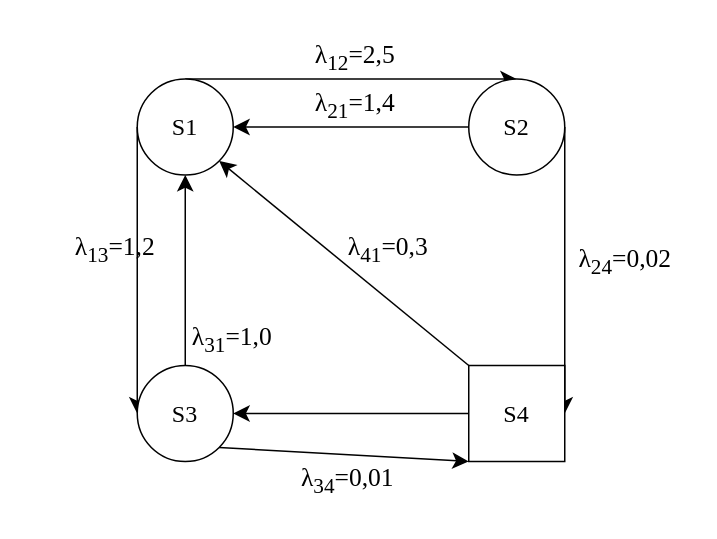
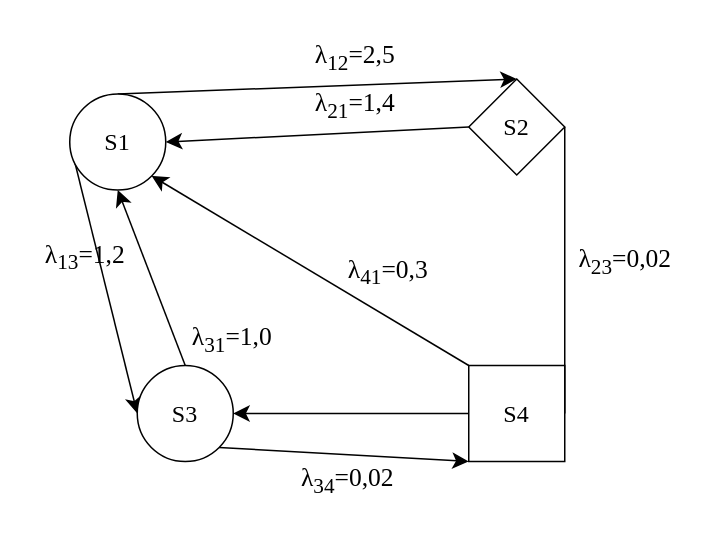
(185, 127) -> (118, 142)
(517, 127) -> (517, 127)
(114, 249) -> (84, 257)
(387, 249) -> (387, 272)
(626, 262) -> (626, 262)
(565, 399) -> (565, 404)
(348, 481) -> (348, 481)
